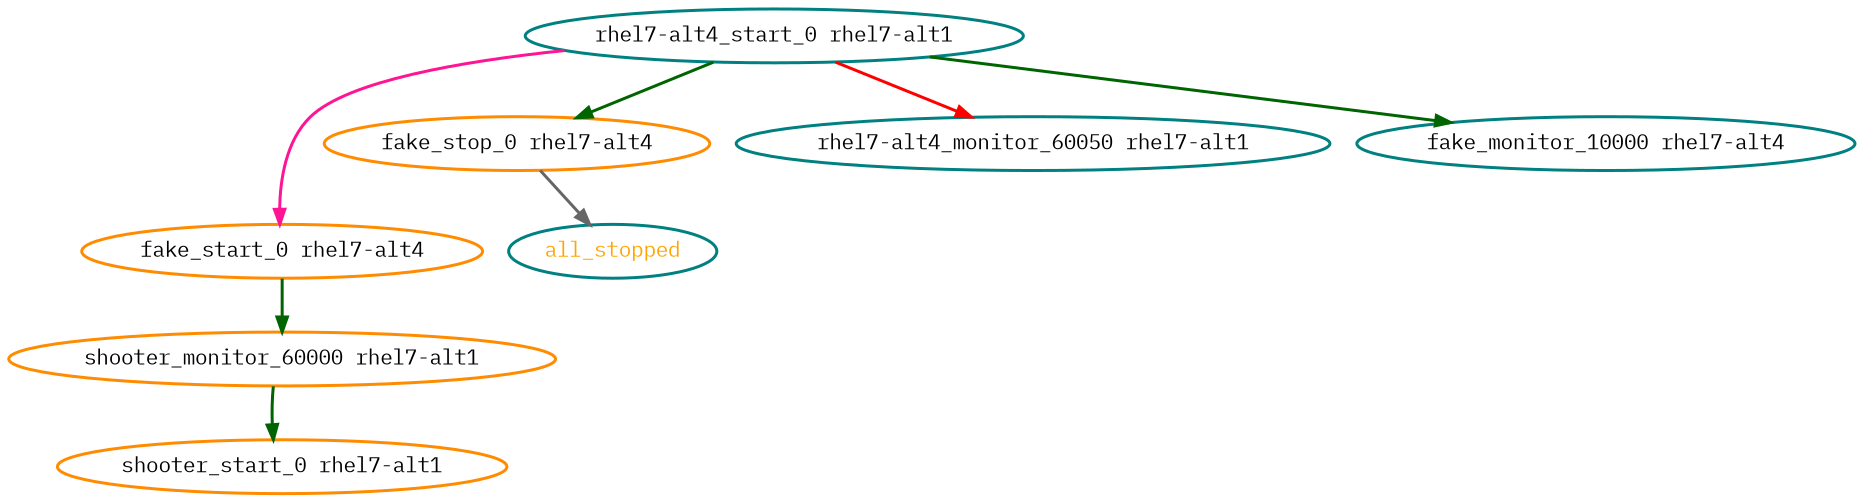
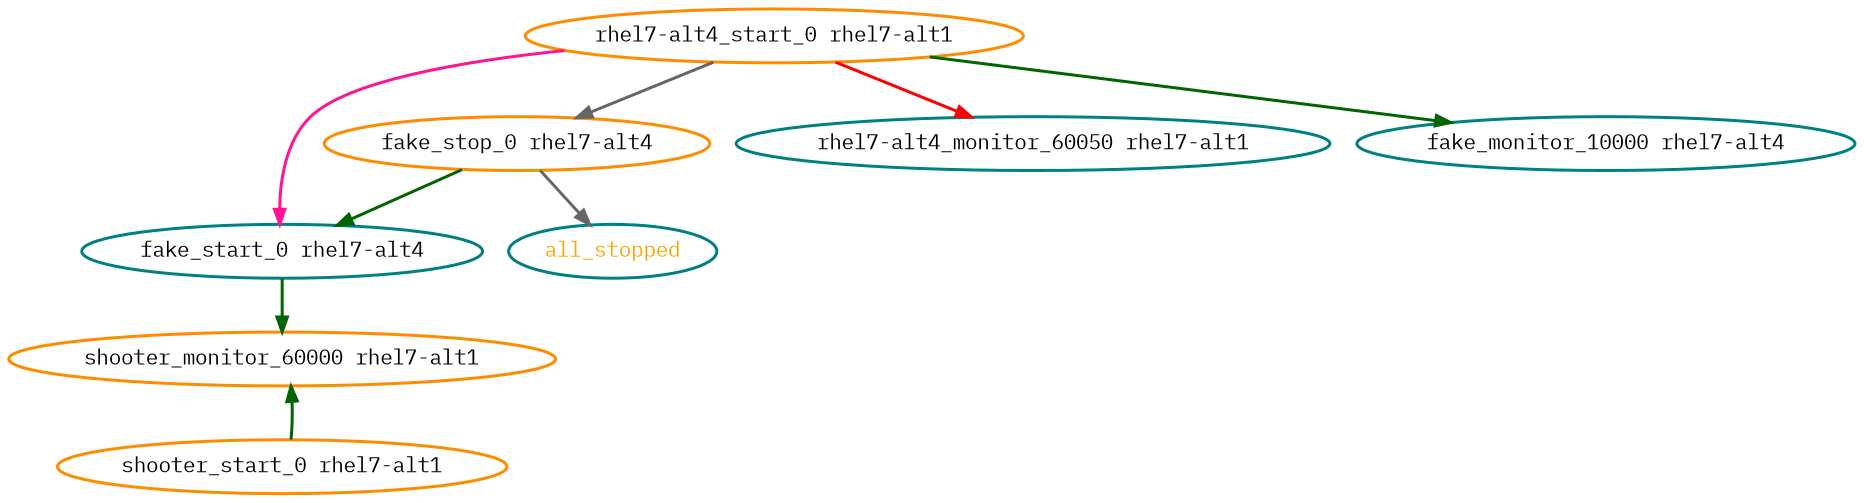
(774, 36) -> (774, 36)
(652, 87) -> (652, 87)
none -> (407, 194)
(282, 251) -> (282, 251)
(272, 405) -> (292, 421)
